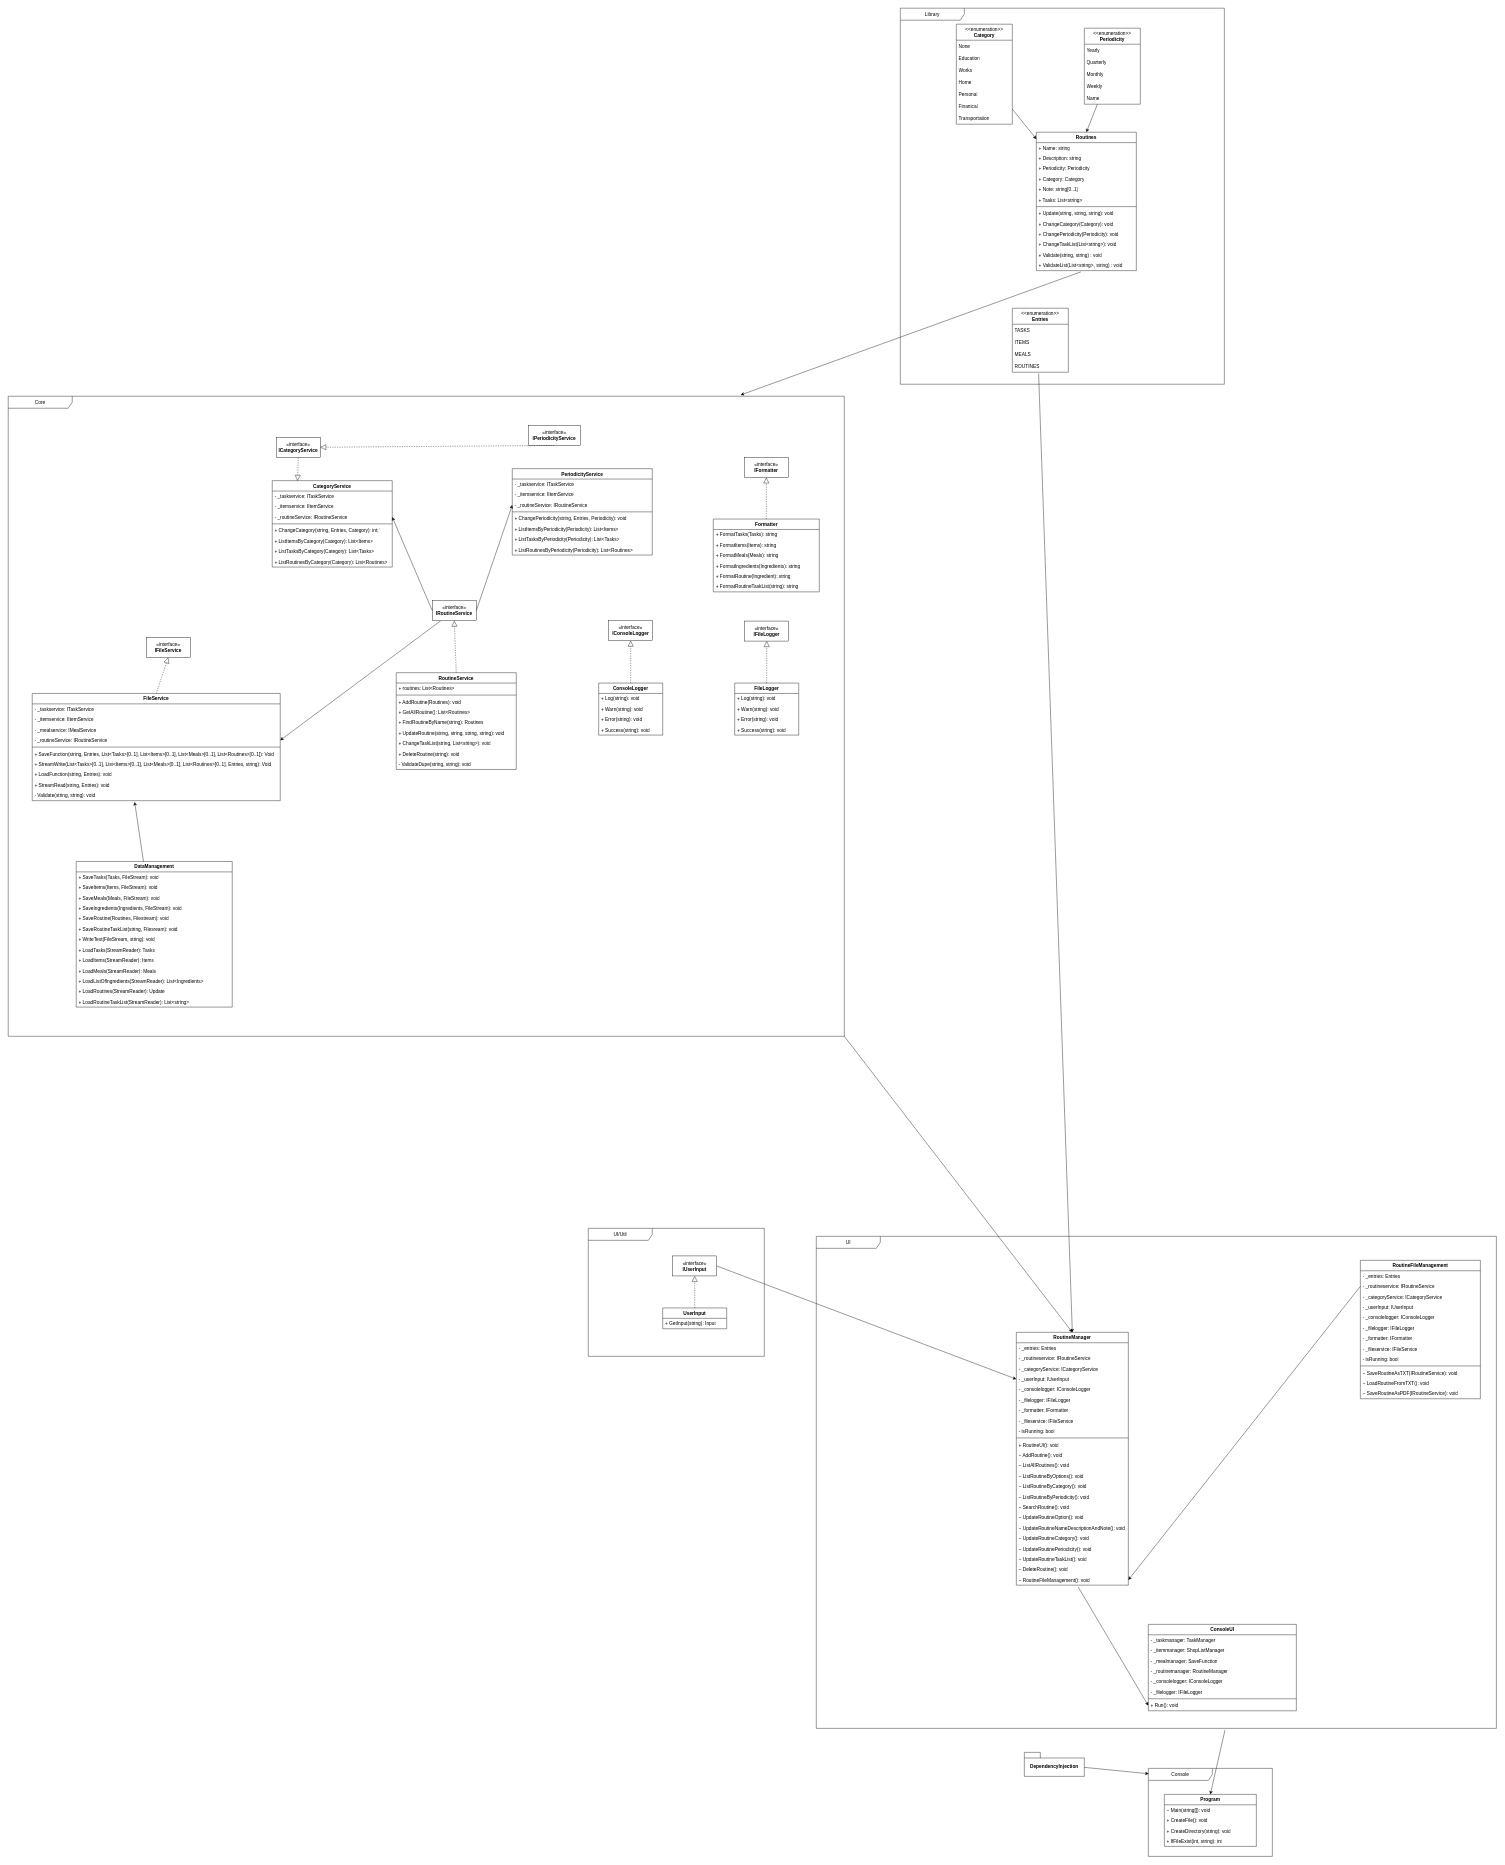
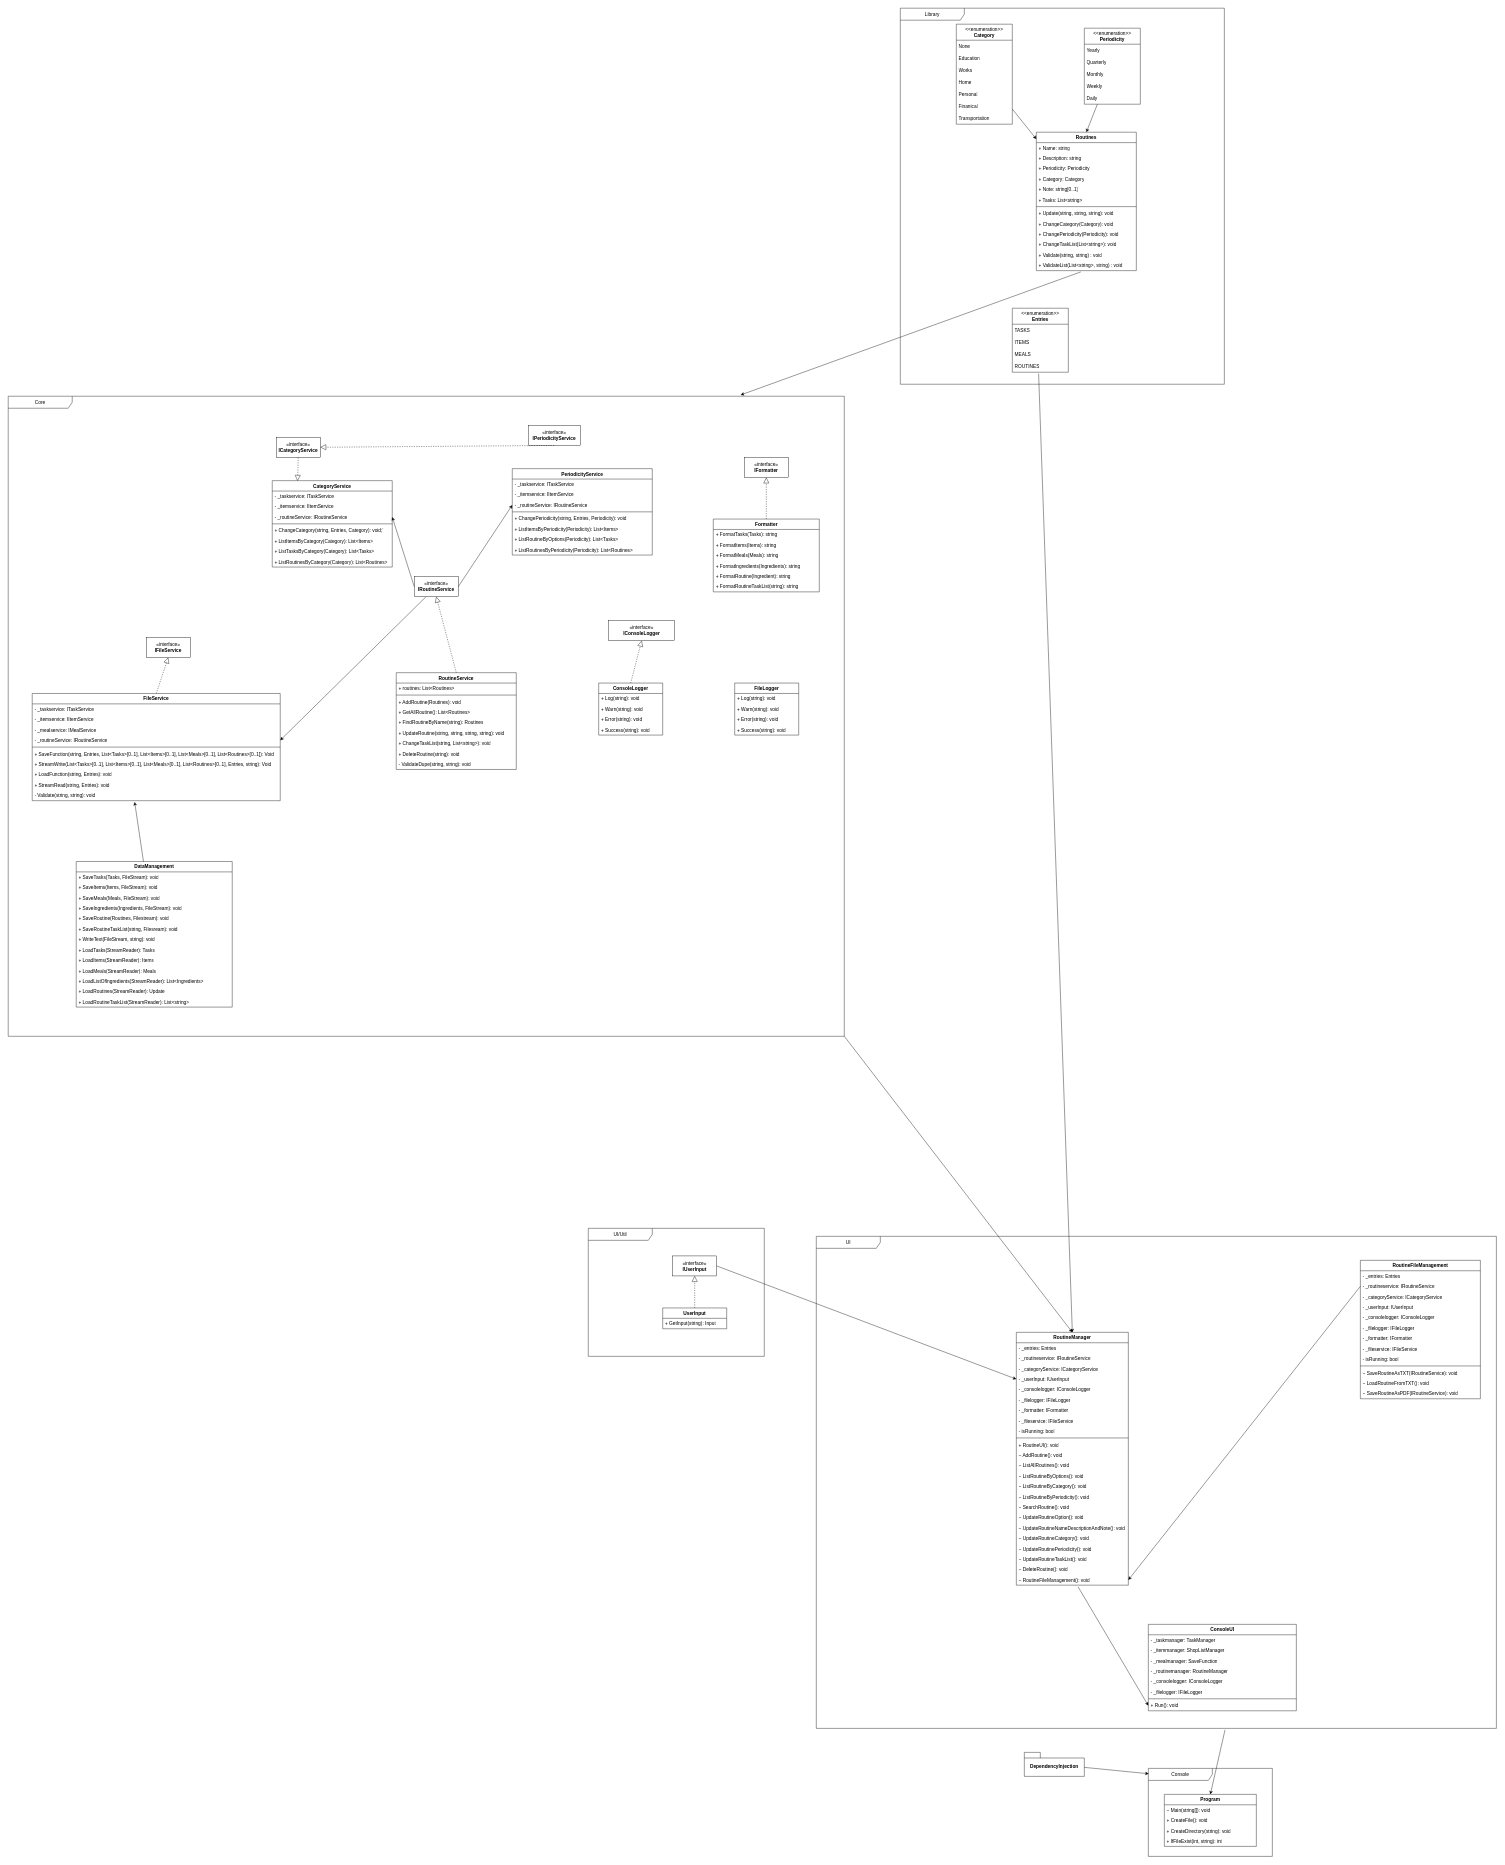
(1092, 98) -> (1092, 98)
(333, 534) -> (333, 534)
(575, 540) -> (573, 540)
(454, 611) -> (436, 587)
(631, 631) -> (642, 631)
(767, 631) -> none
(767, 665) -> none
